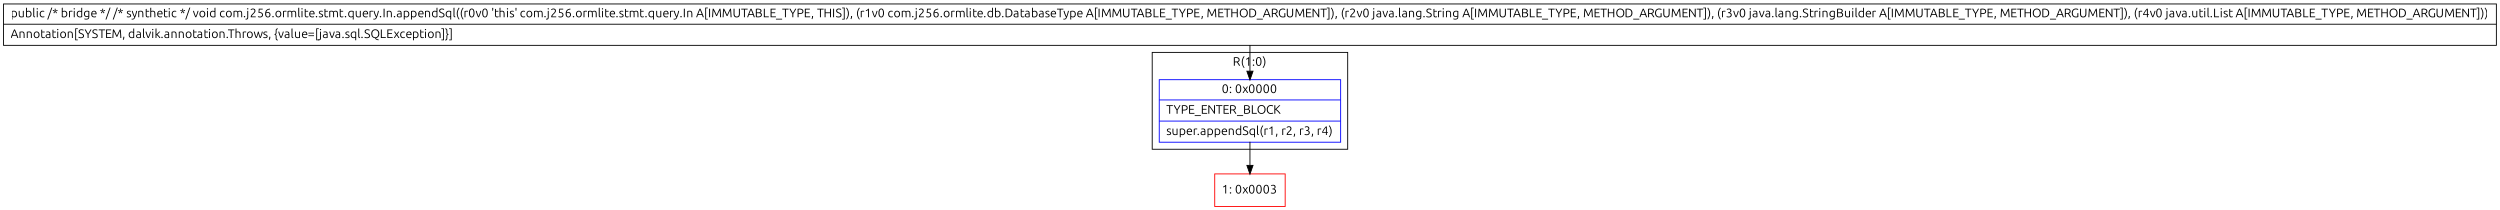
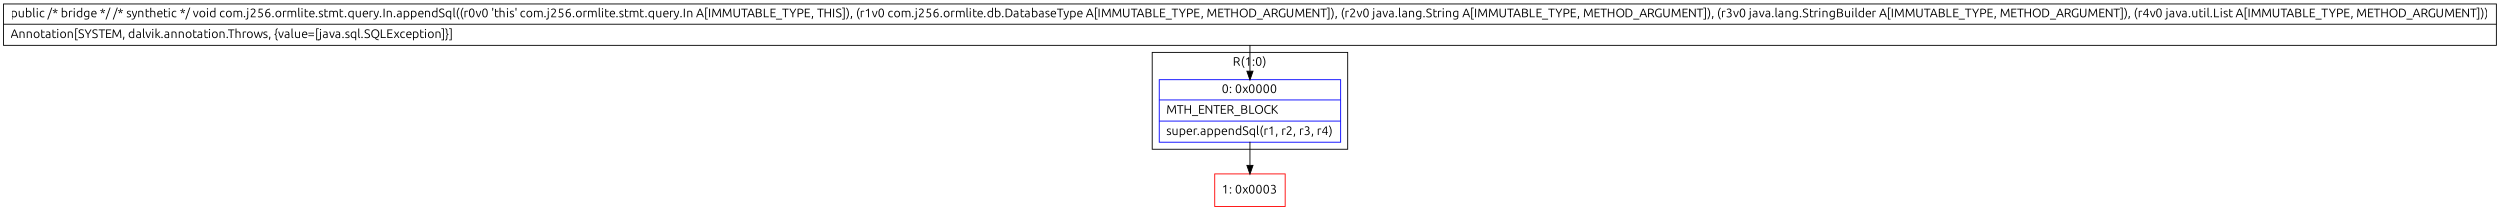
(1224, 110) -> (1222, 110)
